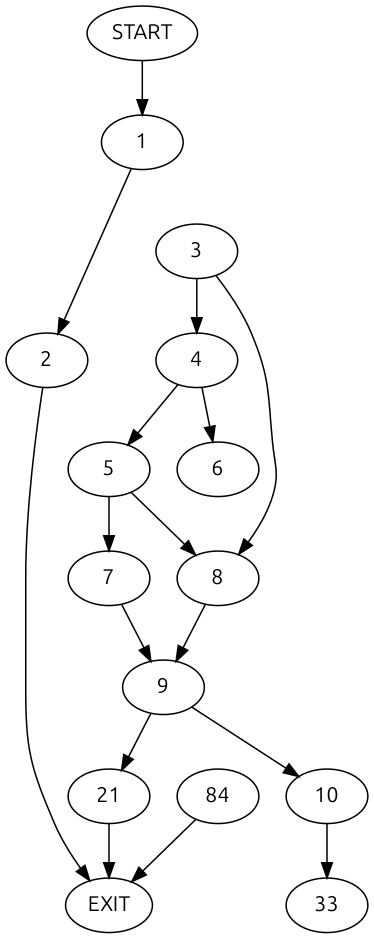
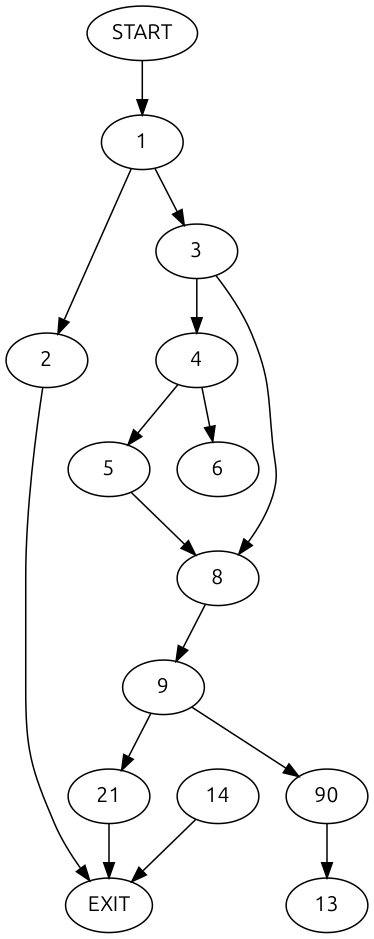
none -> (166, 190)
(109, 578) -> none
(218, 796) -> (218, 796)
(327, 796) -> (327, 796)
(327, 905) -> (327, 905)
